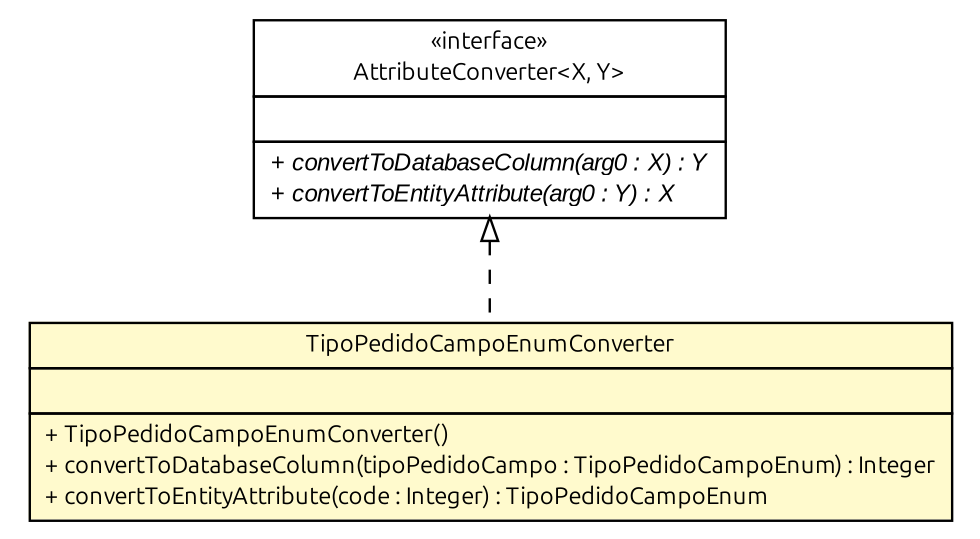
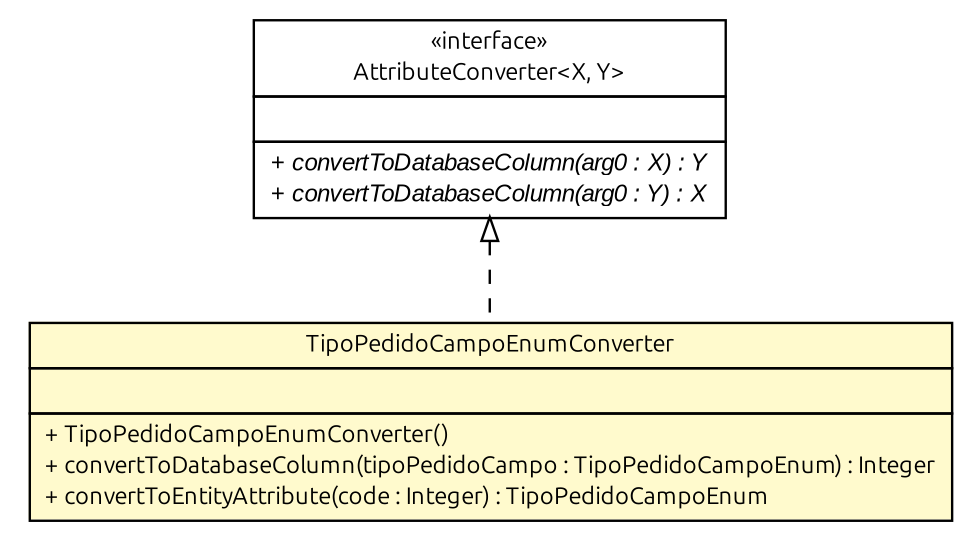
(473, 194) -> (490, 194)
